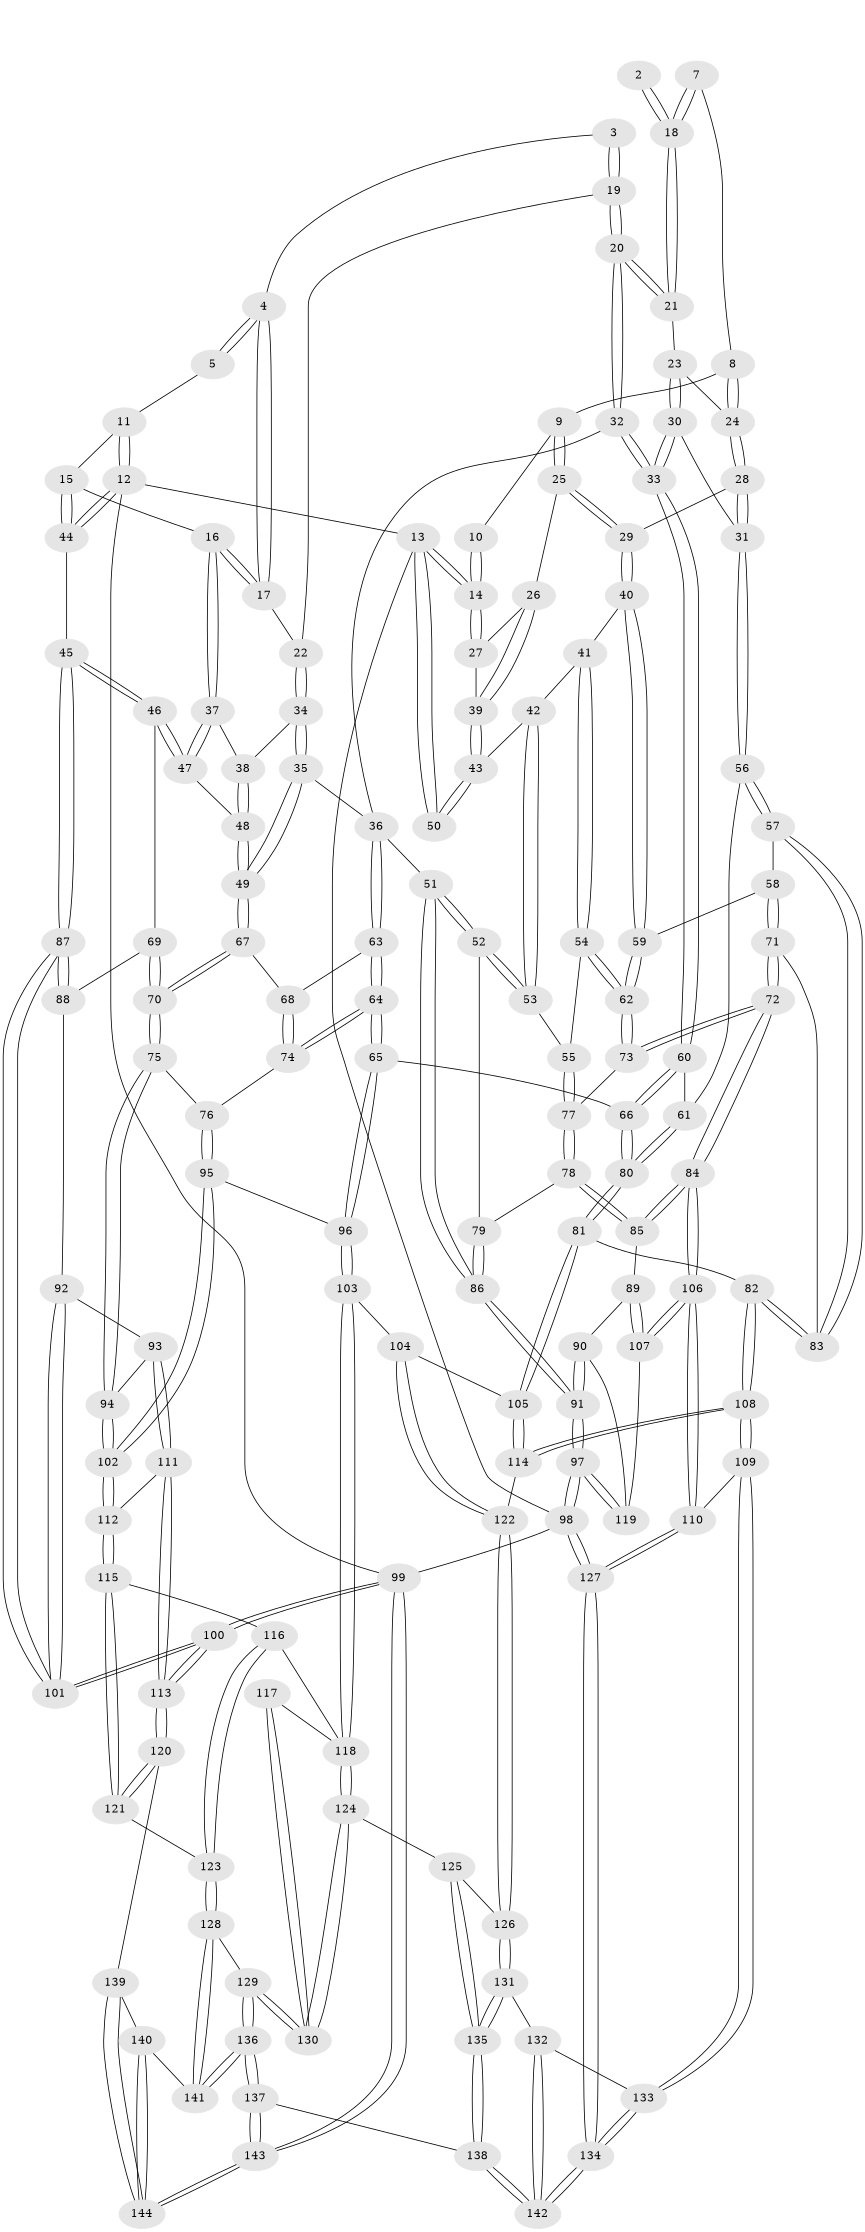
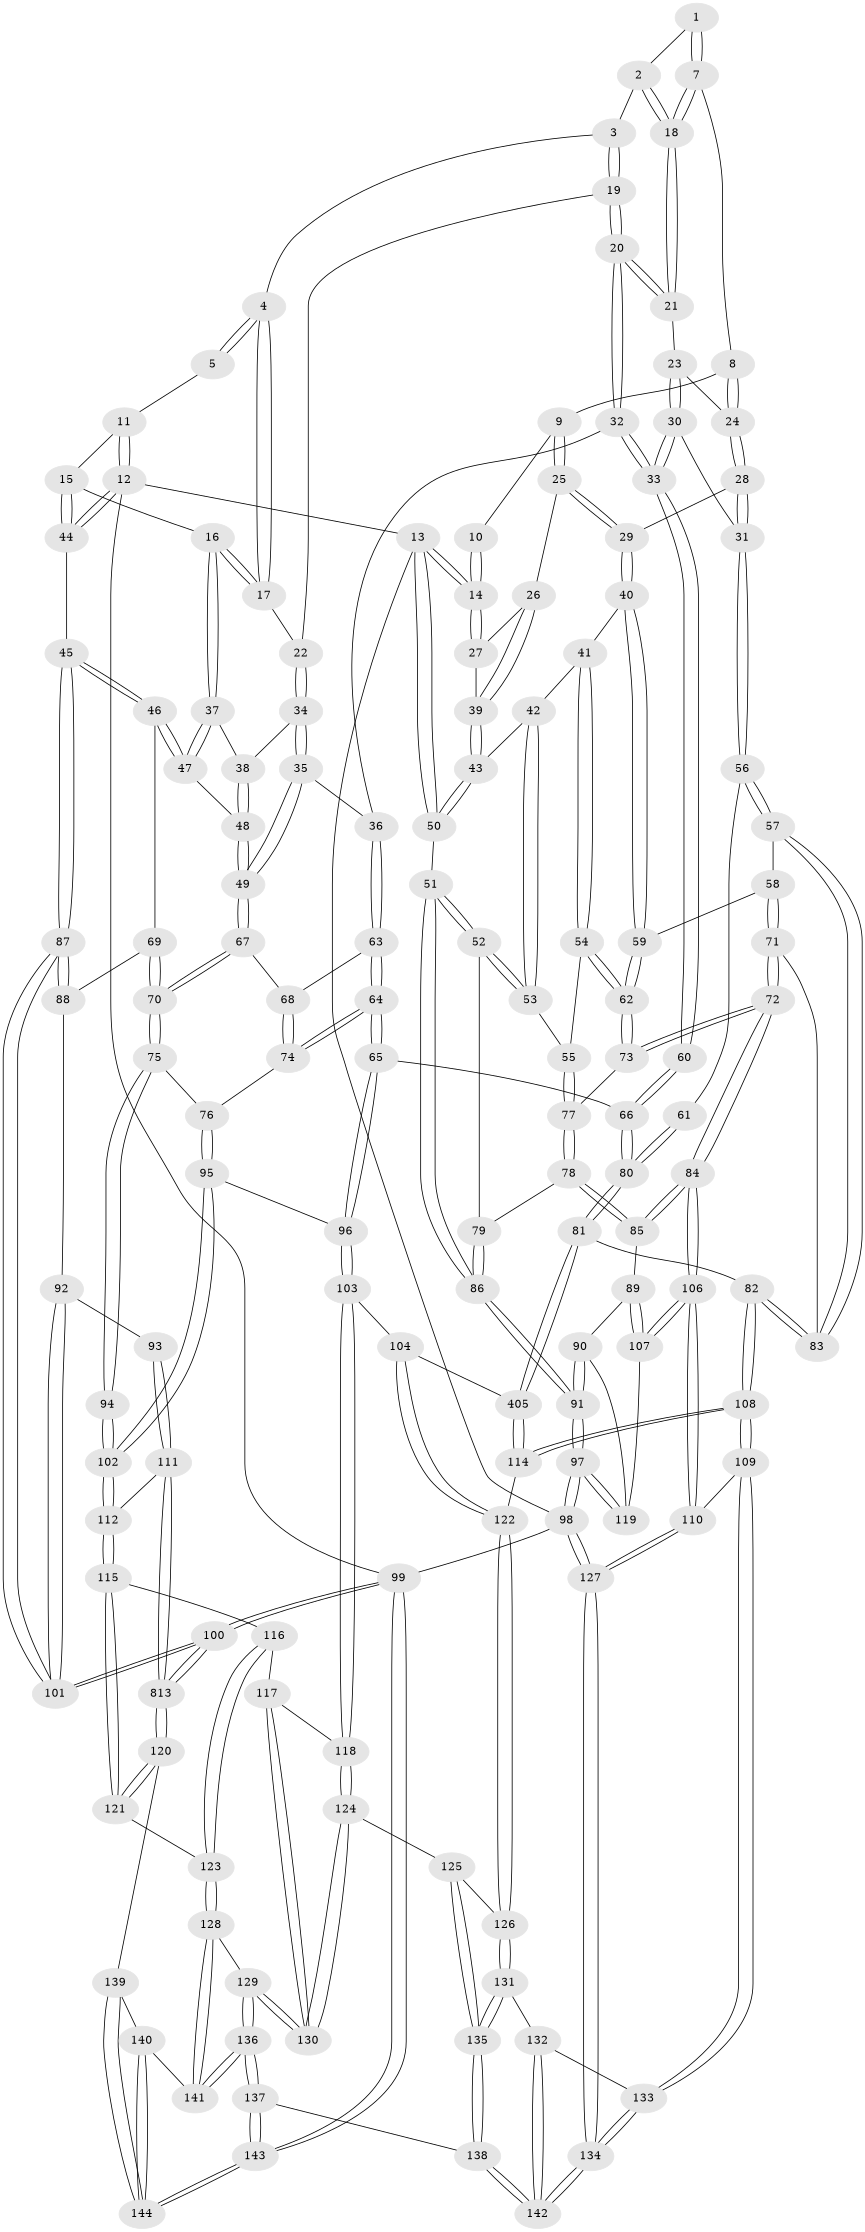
none -> (697, 18)
none -> (627, 104)
(404, 856) -> (433, 856)
(685, 1087) -> none
(132, 1376) -> none
(519, 1405) -> (519, 1405)
(161, 1694) -> (161, 1694)
(310, 1694) -> (271, 1665)
